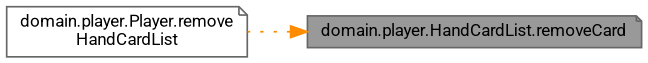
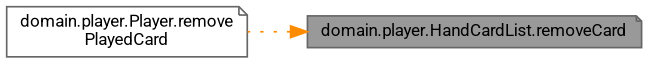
(127, 32) -> (127, 32)
